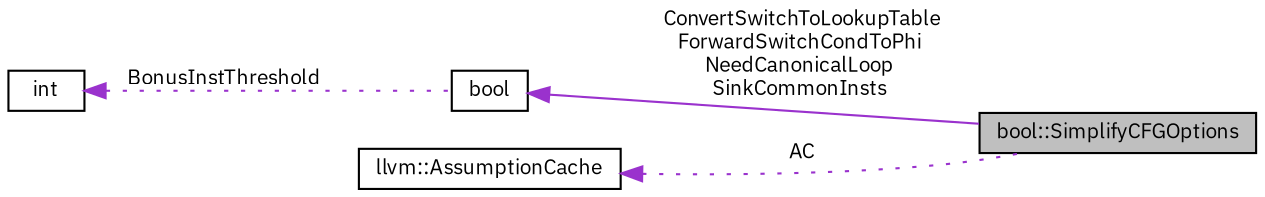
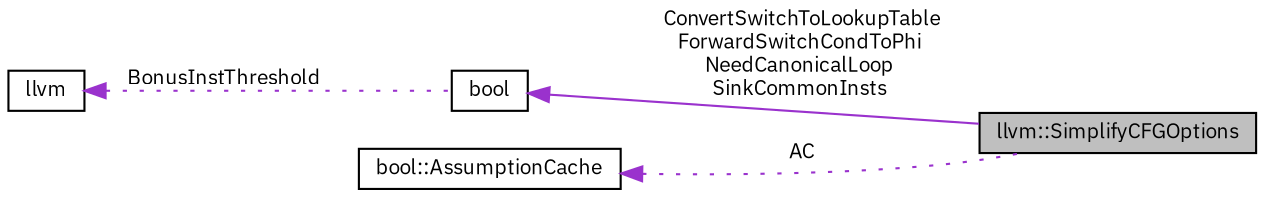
(46, 91) -> (46, 91)
(1118, 133) -> (1118, 133)
(490, 169) -> (490, 169)
